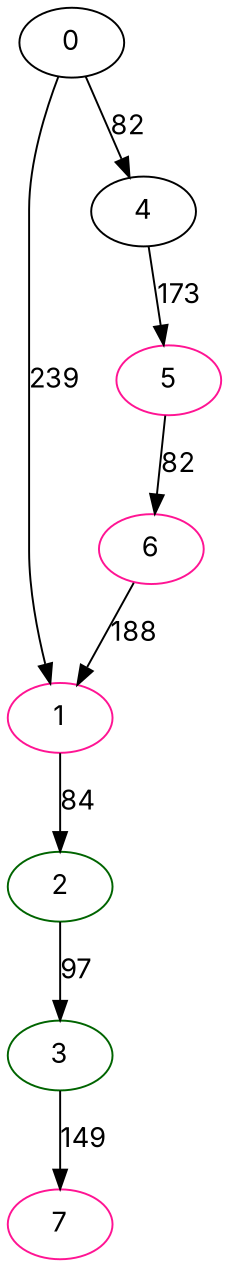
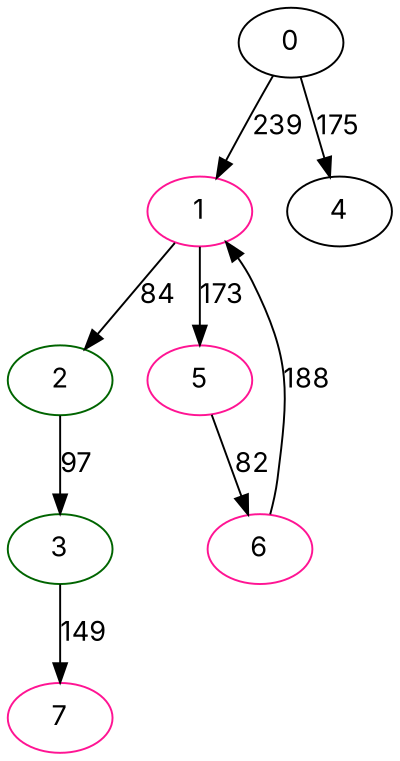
(128, 127) -> (338, 127)
(155, 286) -> (200, 286)
